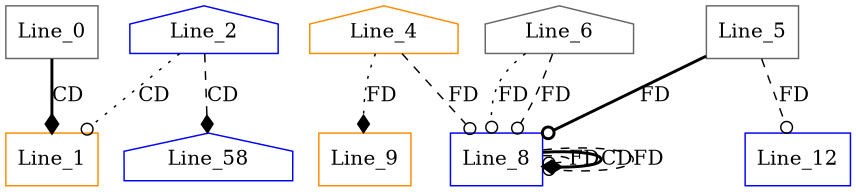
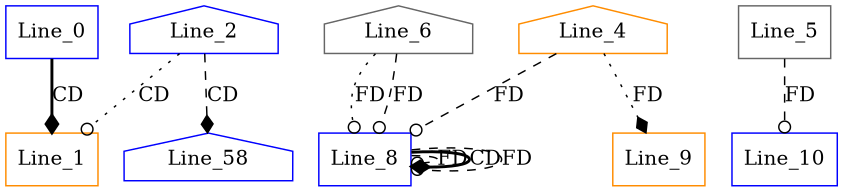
(52, 32) -> (52, 32)
(630, 93) -> none
(798, 159) -> (785, 159)
